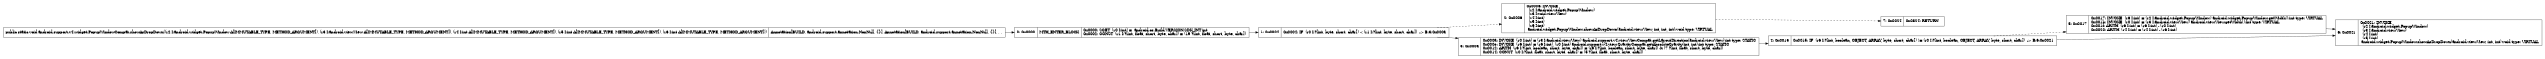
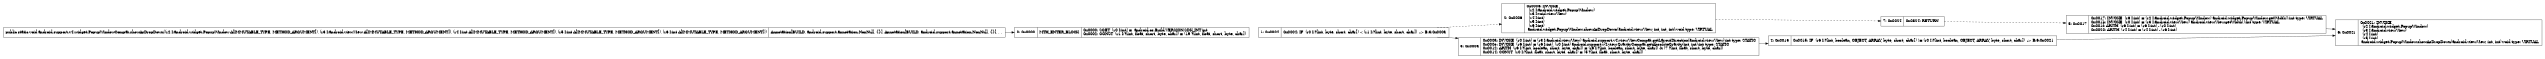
(1252, 32) -> none
(2029, 34) -> (2004, 22)
